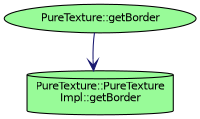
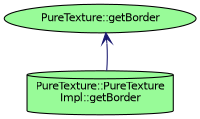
(93, 46) -> (107, 57)
